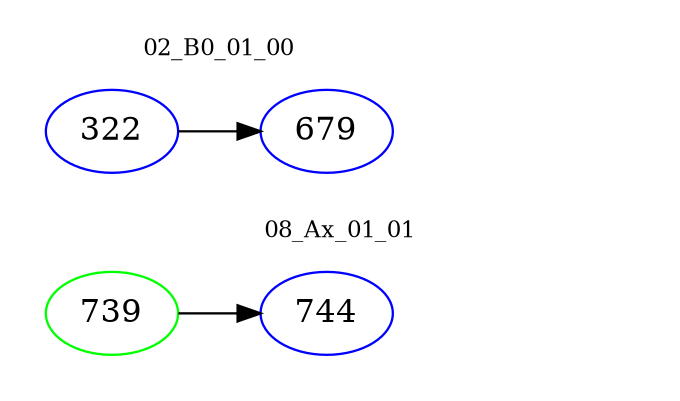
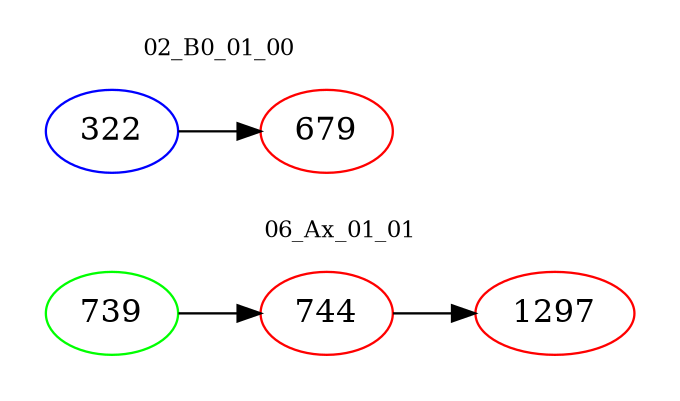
(327, 131) -> (327, 131)
(340, 232) -> (340, 232)
(327, 313) -> (327, 313)
none -> (555, 313)
